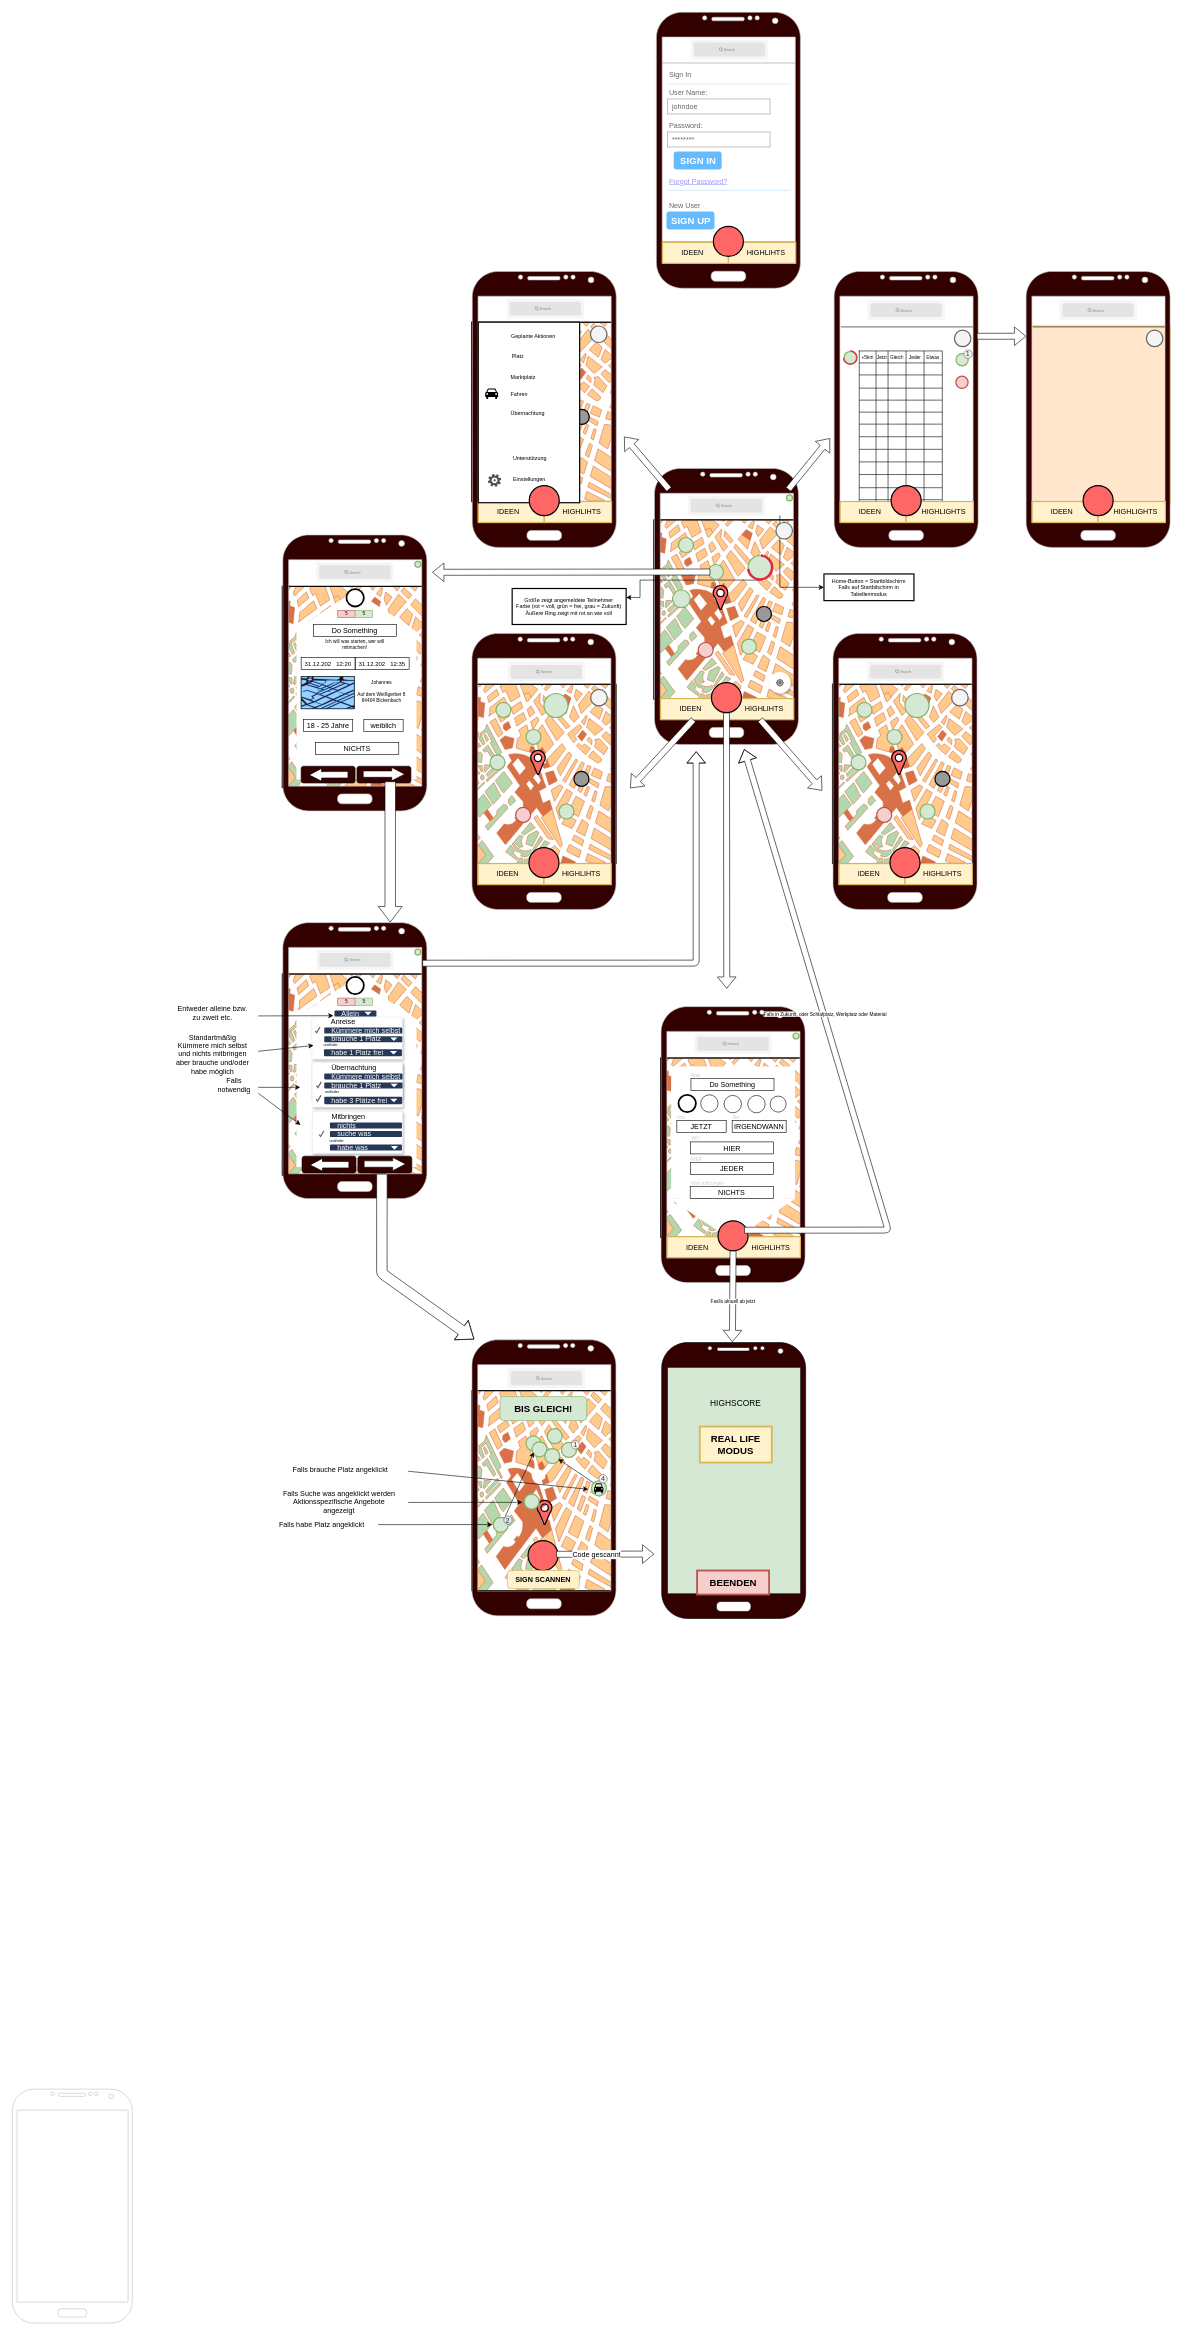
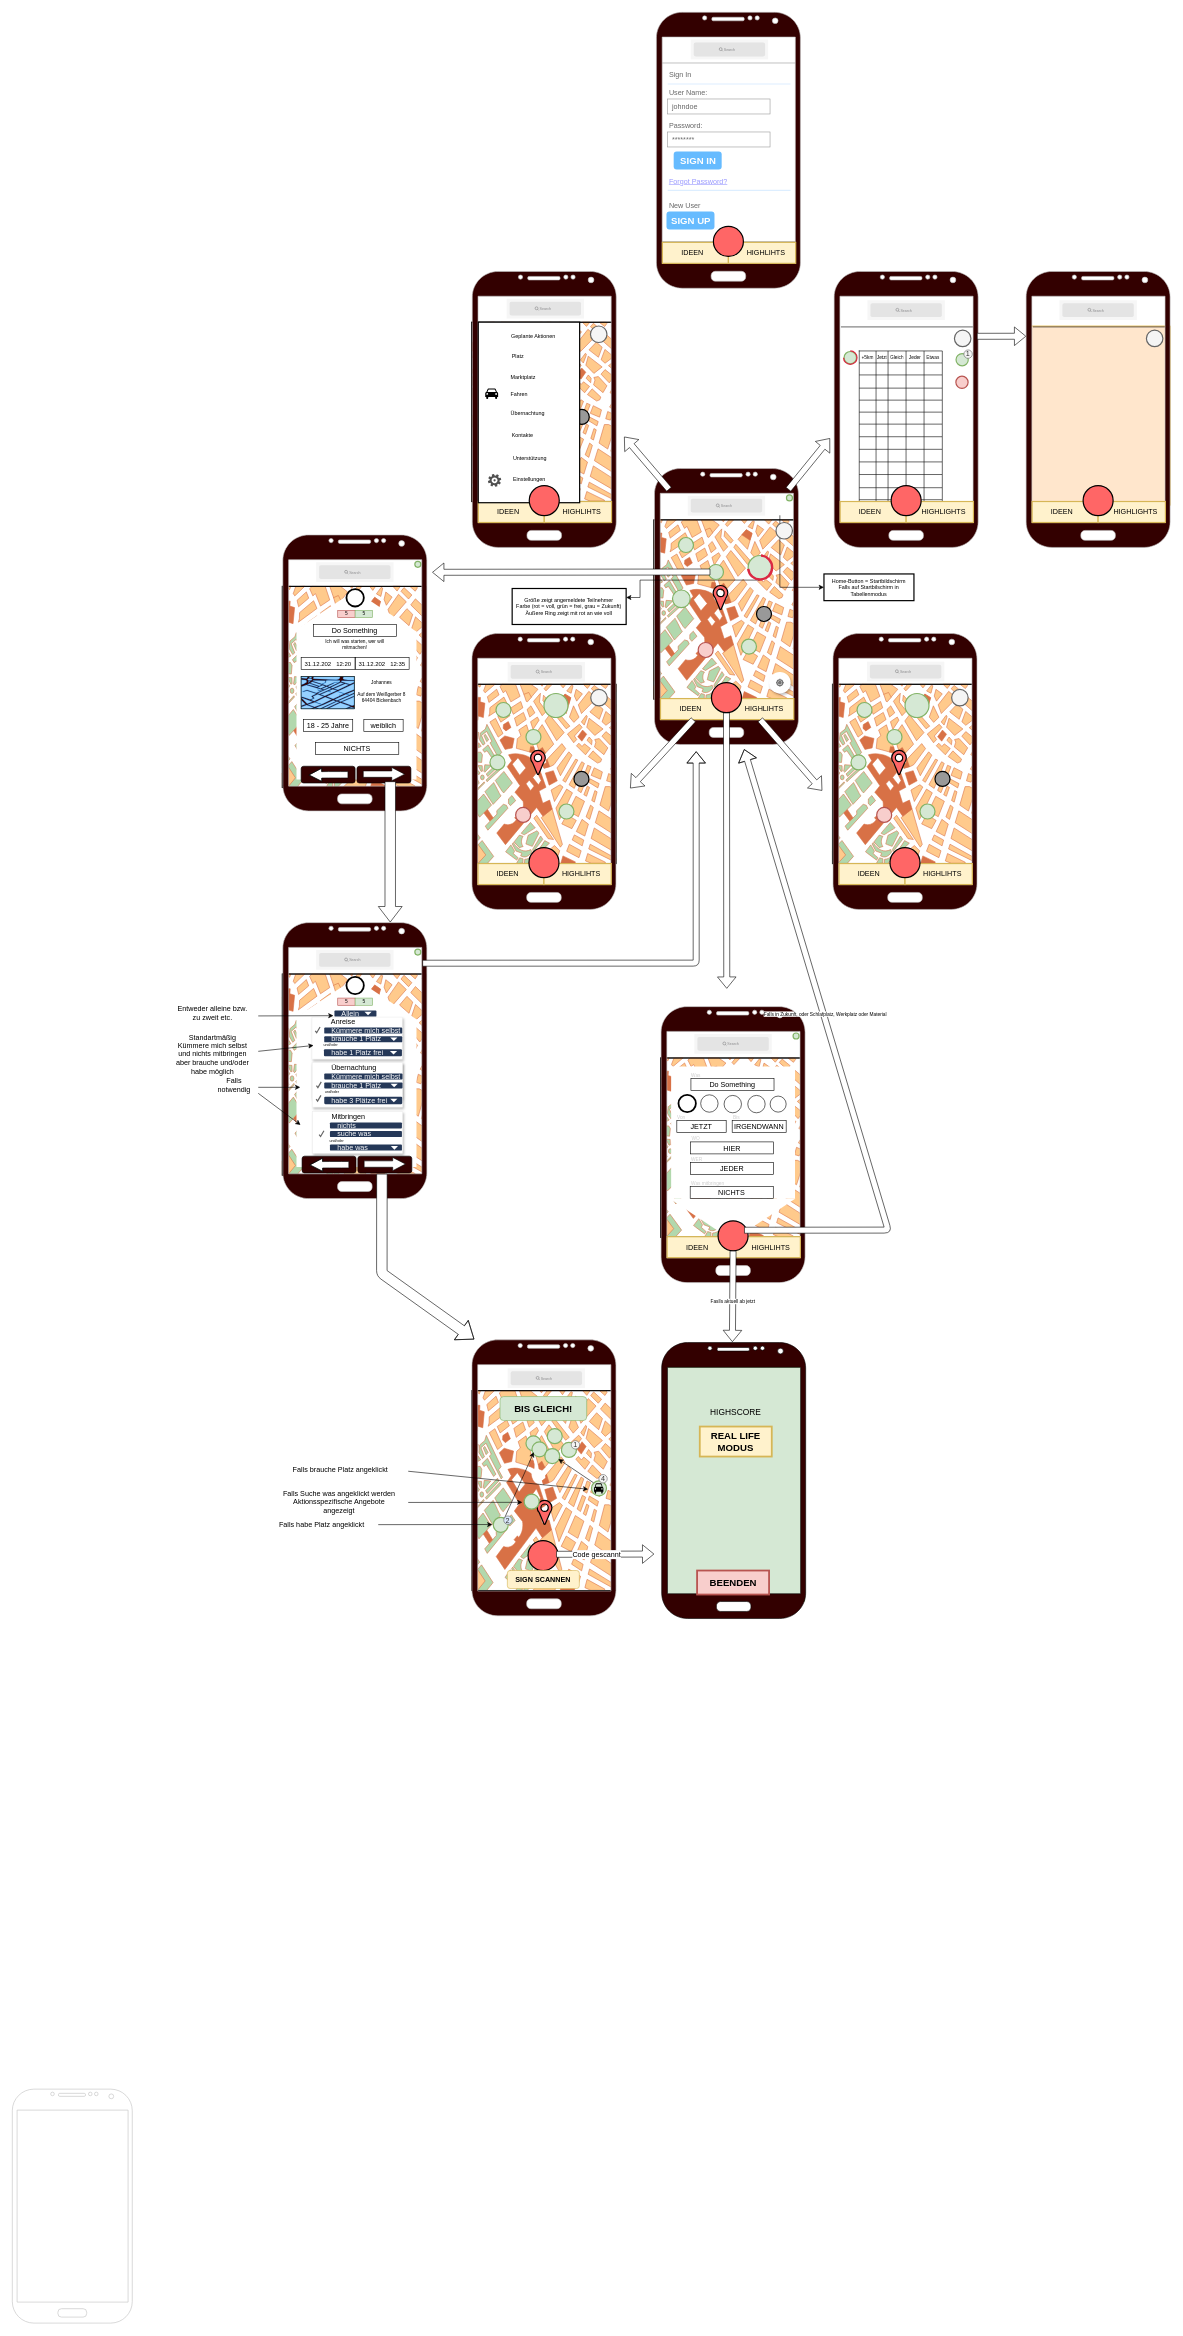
none -> (537, 436)
(736, 1403) -> (736, 1412)
(736, 1445) -> (736, 1442)
